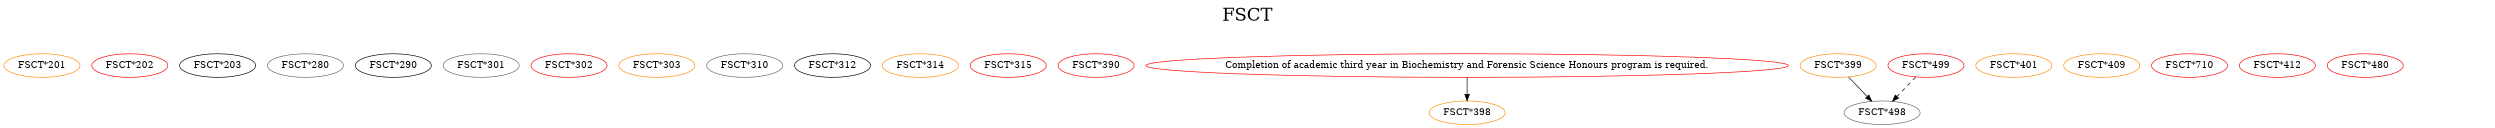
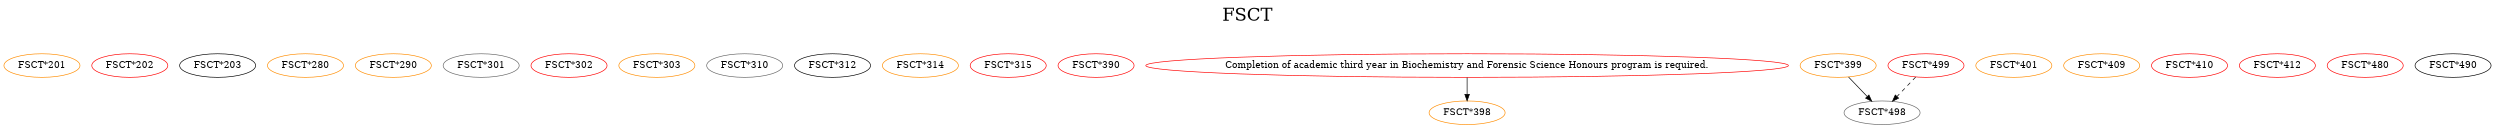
(305, 66) -> (305, 66)
(393, 66) -> (393, 66)
(2190, 66) -> (2190, 66)
none -> (2453, 66)
